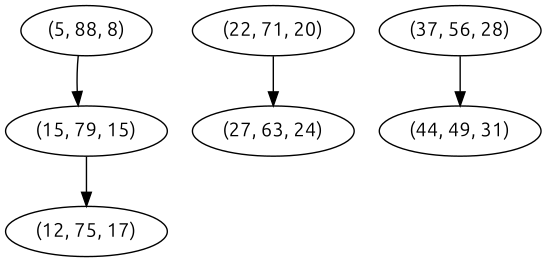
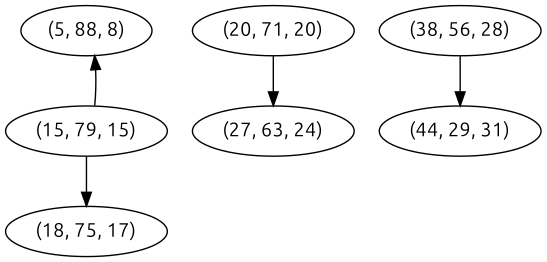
(273, 31) -> (273, 31)
(460, 31) -> (460, 31)
(77, 74) -> (96, 88)
(460, 131) -> (460, 131)
(86, 231) -> (86, 231)
